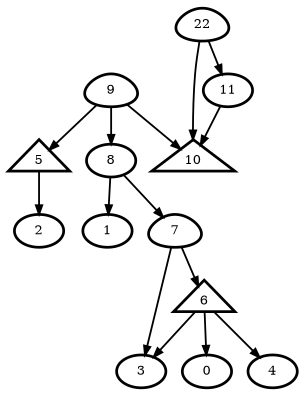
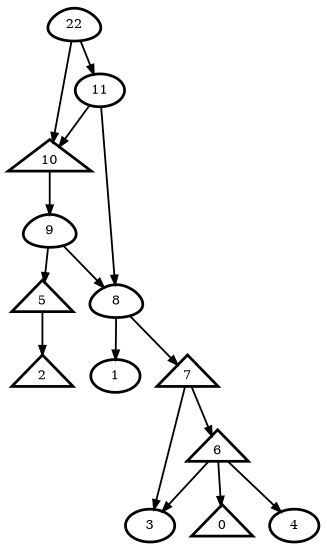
(150, 124) -> (50, 188)
(111, 161) -> (116, 301)
none -> (108, 191)
(39, 231) -> (42, 376)
(175, 231) -> (188, 376)
(207, 371) -> (222, 526)
